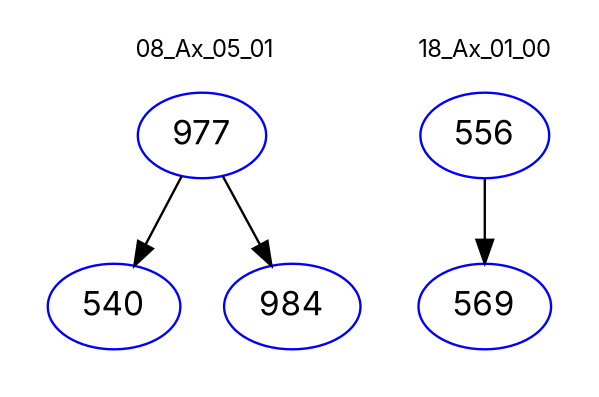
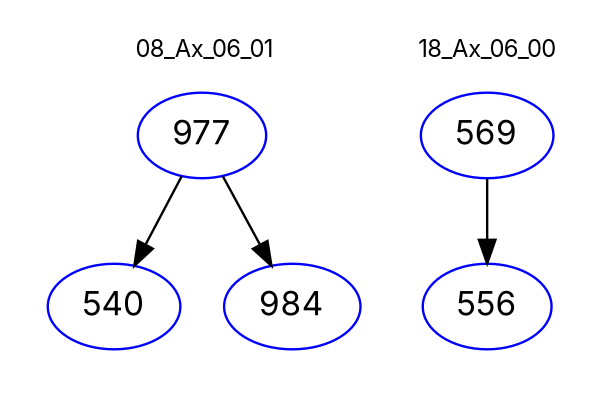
(204, 51) -> (204, 51)
(485, 51) -> (487, 51)
(485, 209) -> (487, 209)
